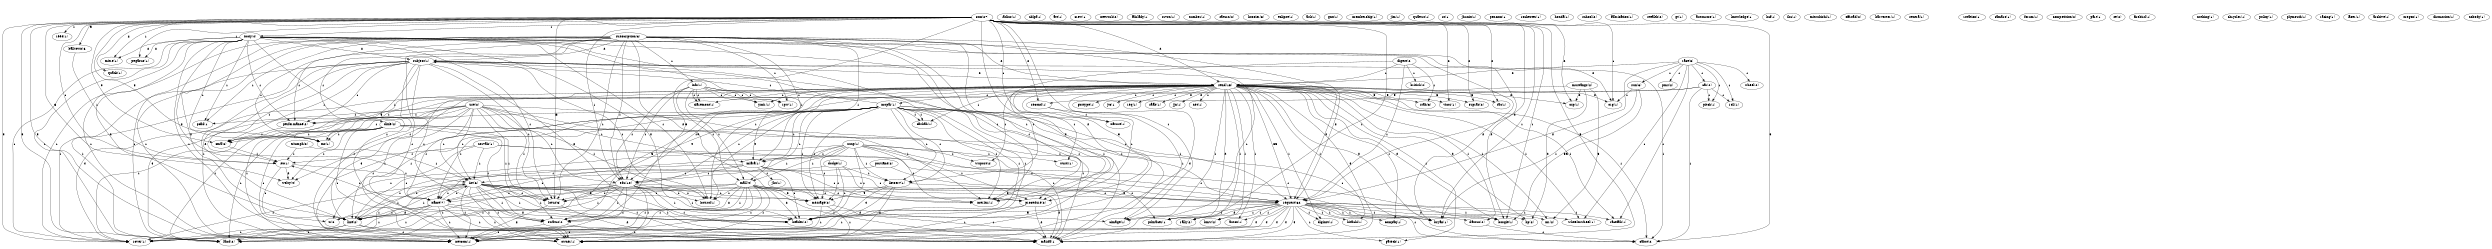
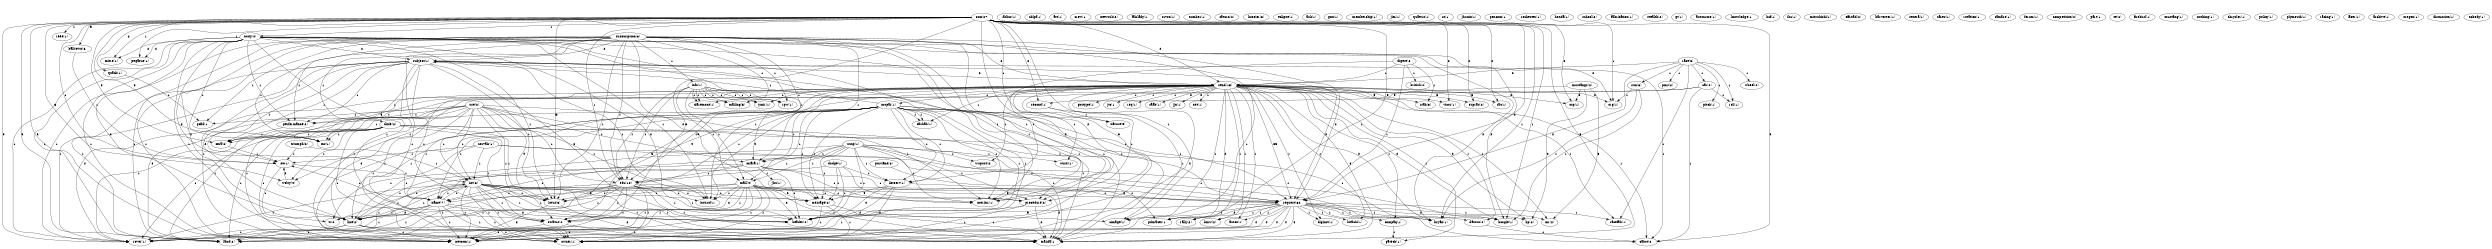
none -> (1944, 17)
none -> (2174, 17)
(228, 78) -> (160, 91)
(1708, 94) -> none
none -> (737, 105)
(1118, 125) -> (1118, 125)
none -> (247, 146)
(524, 154) -> (524, 154)
(1566, 154) -> (1566, 154)
(287, 172) -> (285, 175)
(669, 172) -> none
(1582, 222) -> none
none -> (458, 227)
(1334, 234) -> (1393, 231)
(1464, 238) -> none
